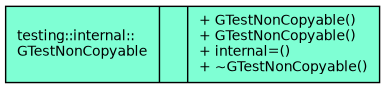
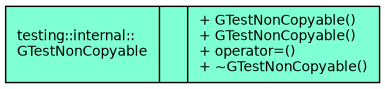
(245, 52) -> (248, 52)
